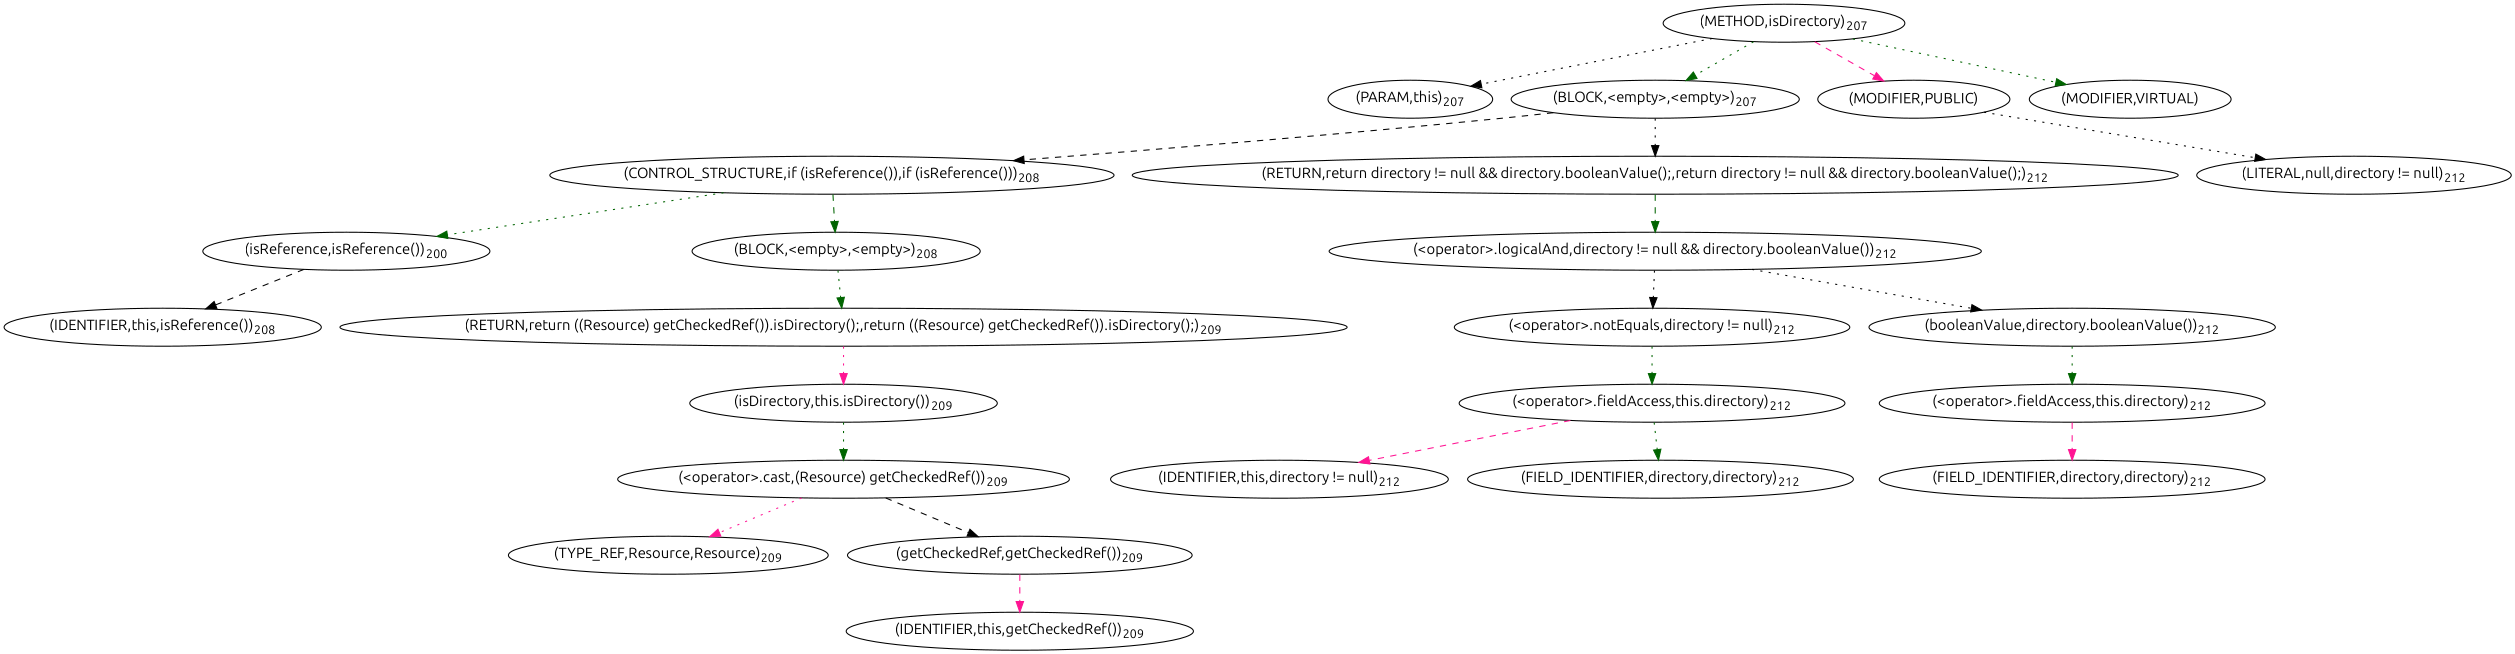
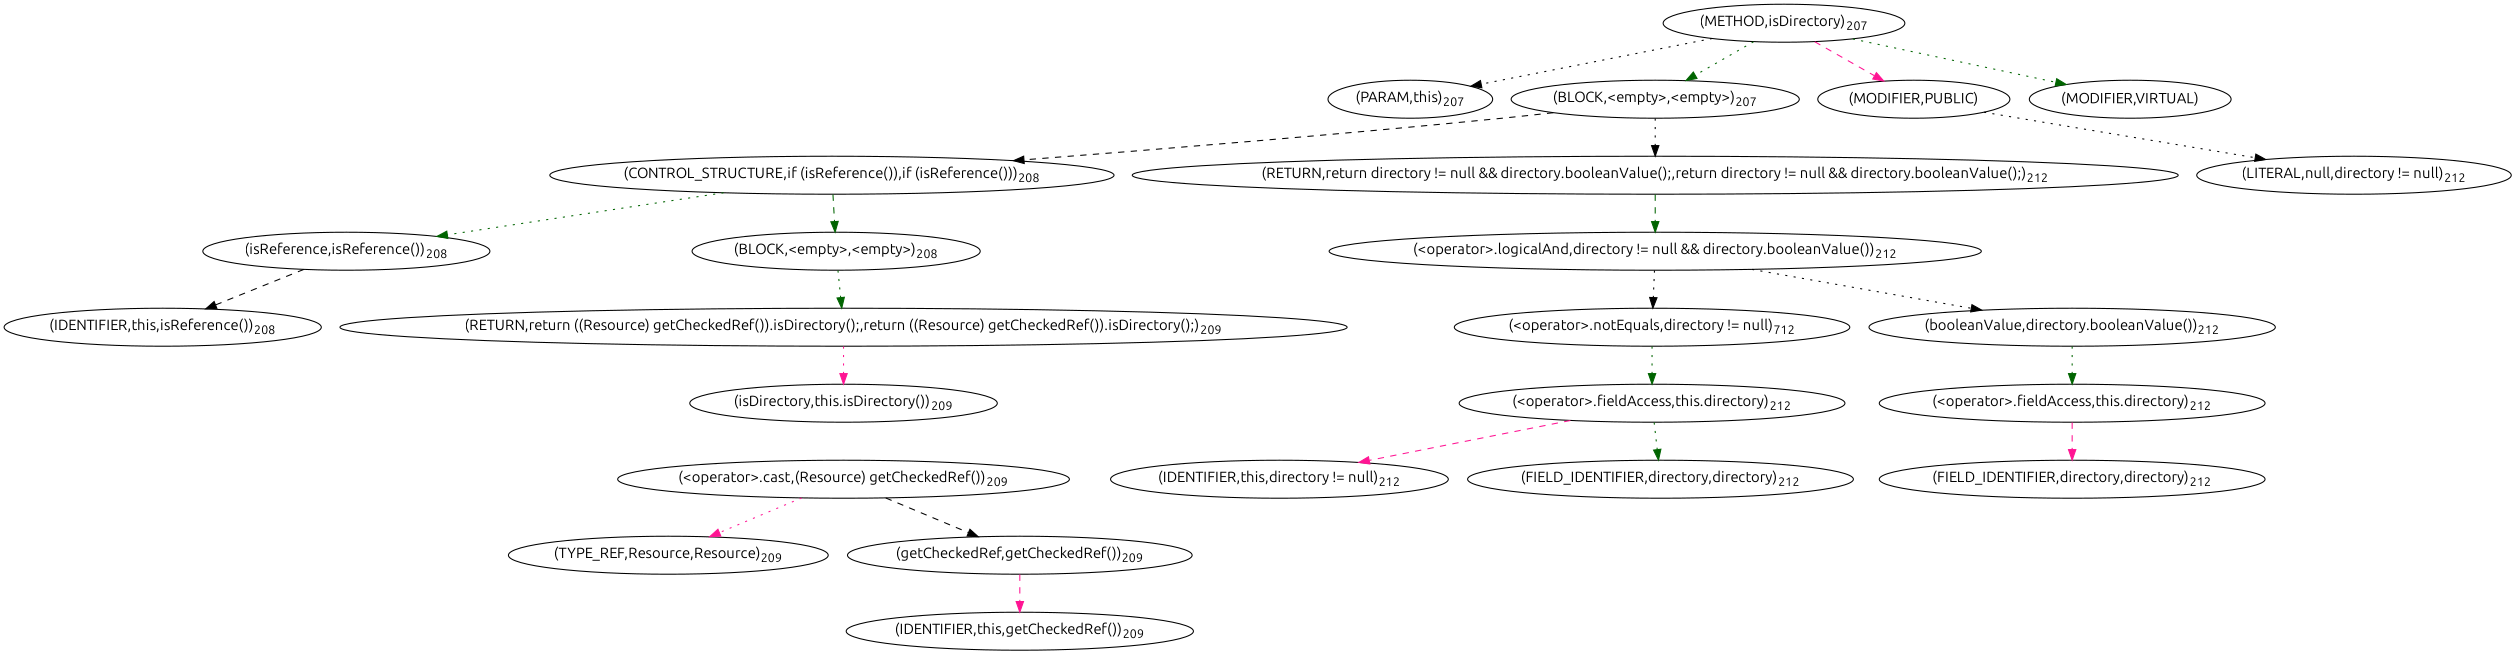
(437, 250) -> (437, 250)
(1785, 326) -> (1785, 326)
(844, 436) -> none
